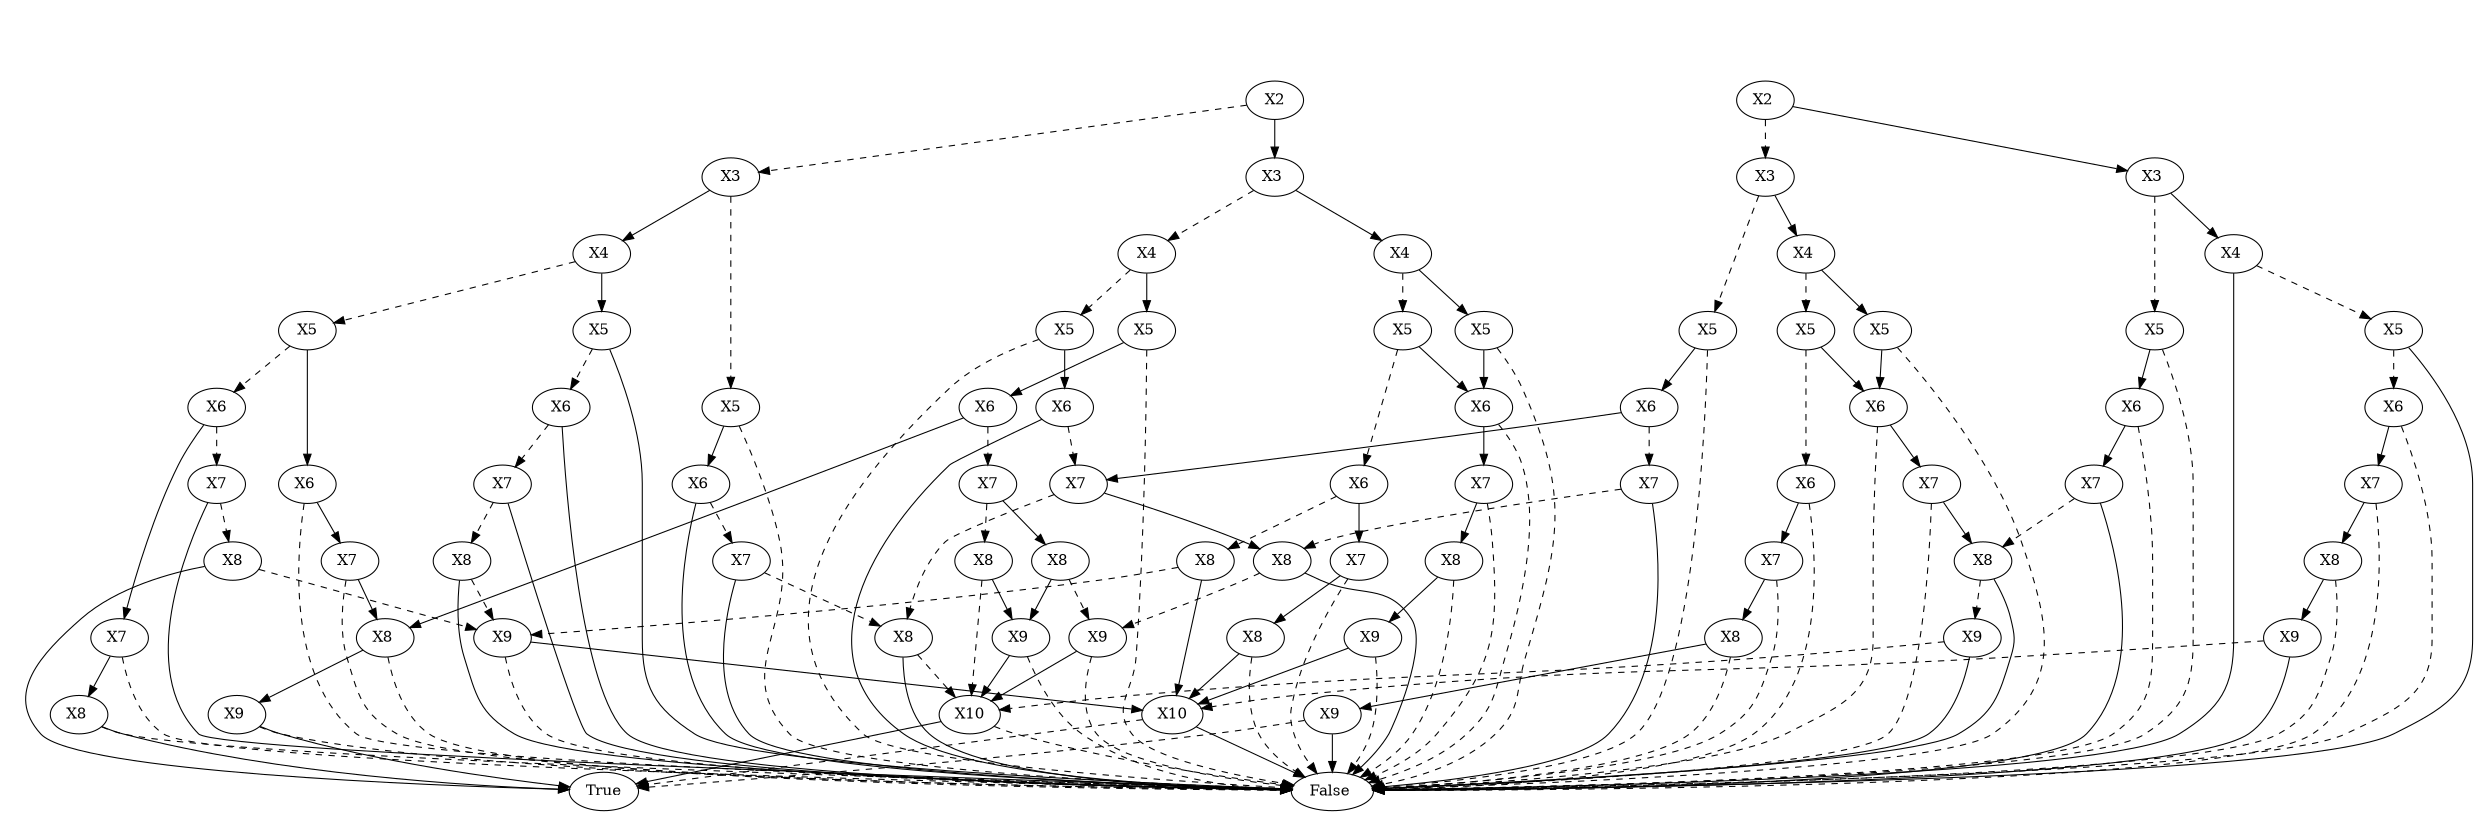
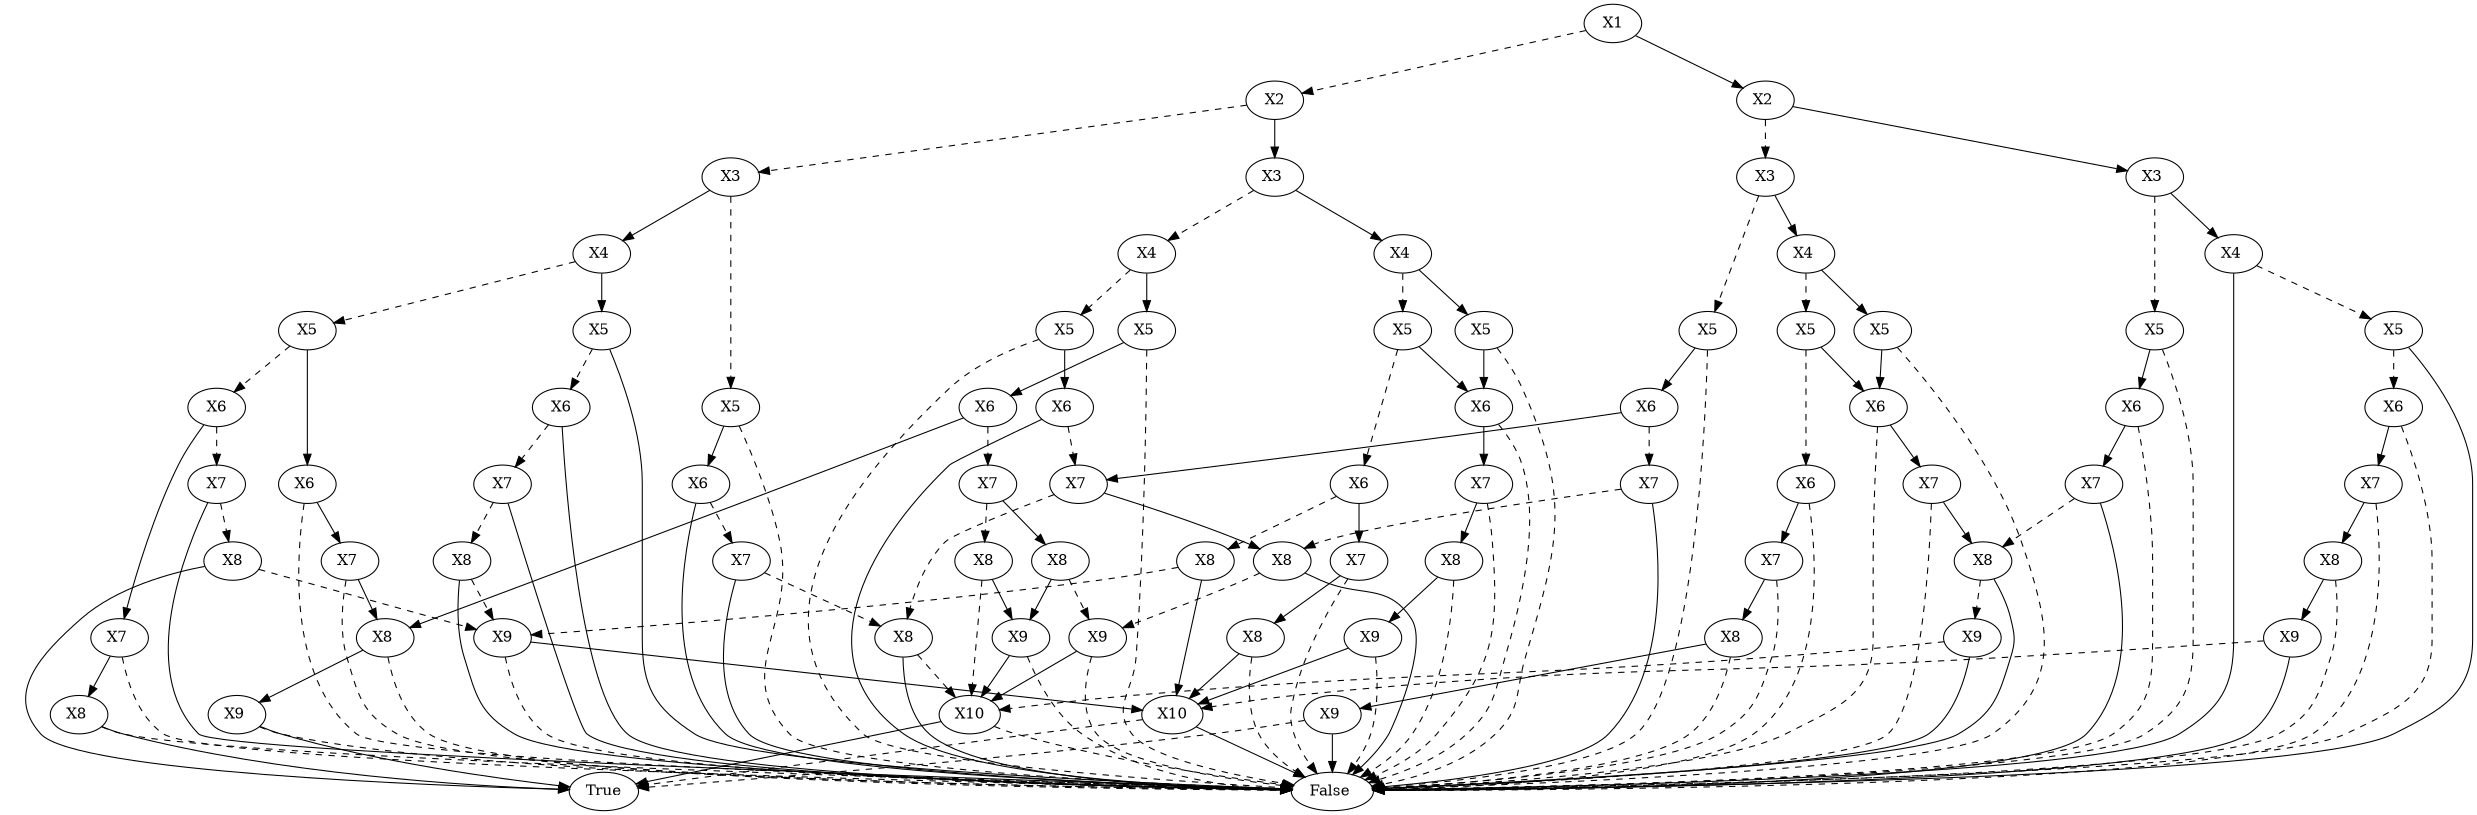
none -> (1613, 23)
